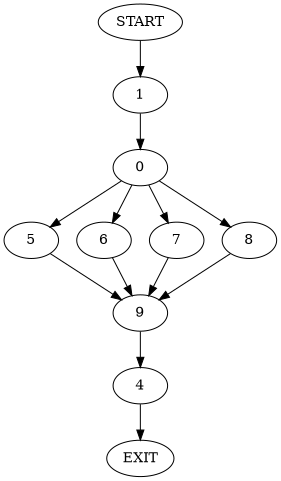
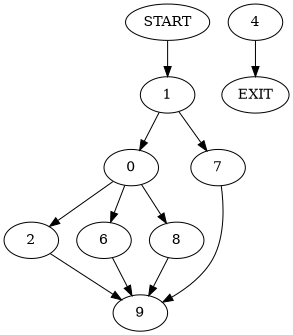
(156, 199) -> (190, 127)
(31, 240) -> (31, 240)
(140, 344) -> none
